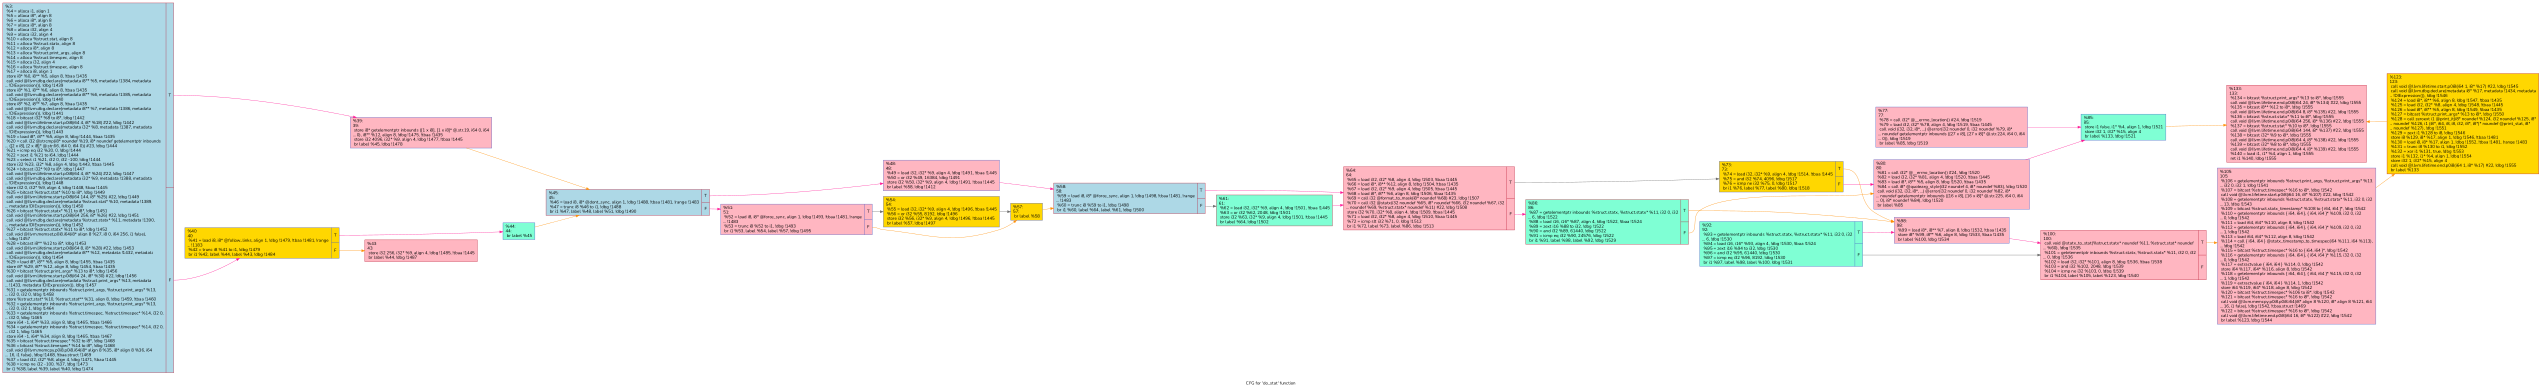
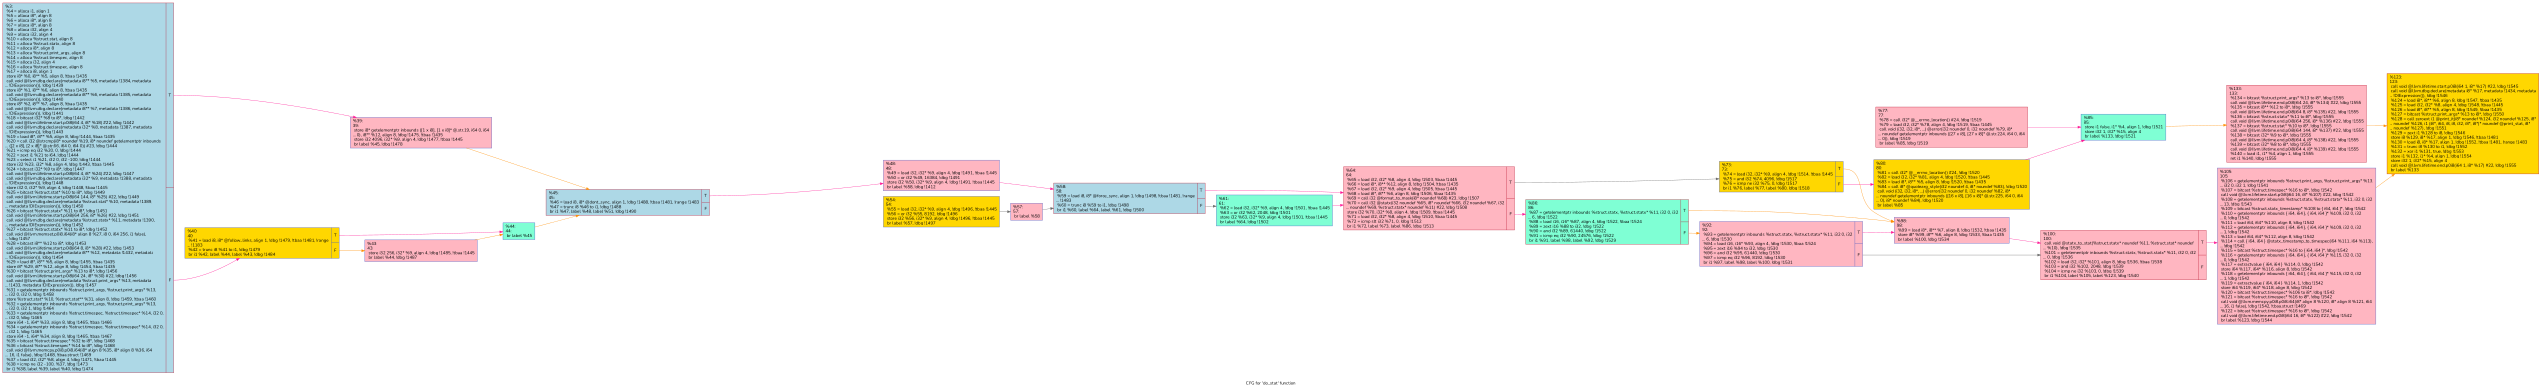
(2378, 122) -> (2375, 126)
(1952, 127) -> (1952, 127)
(1952, 184) -> (1952, 184)
(1770, 197) -> (1693, 233)
(1047, 209) -> (1047, 209)
(1274, 210) -> (1274, 210)
(1027, 212) -> (1027, 212)
(796, 219) -> none
none -> (487, 237)
(2210, 243) -> (2210, 243)
(1781, 244) -> (1781, 244)
(2062, 248) -> (2062, 248)
(421, 251) -> (421, 251)
